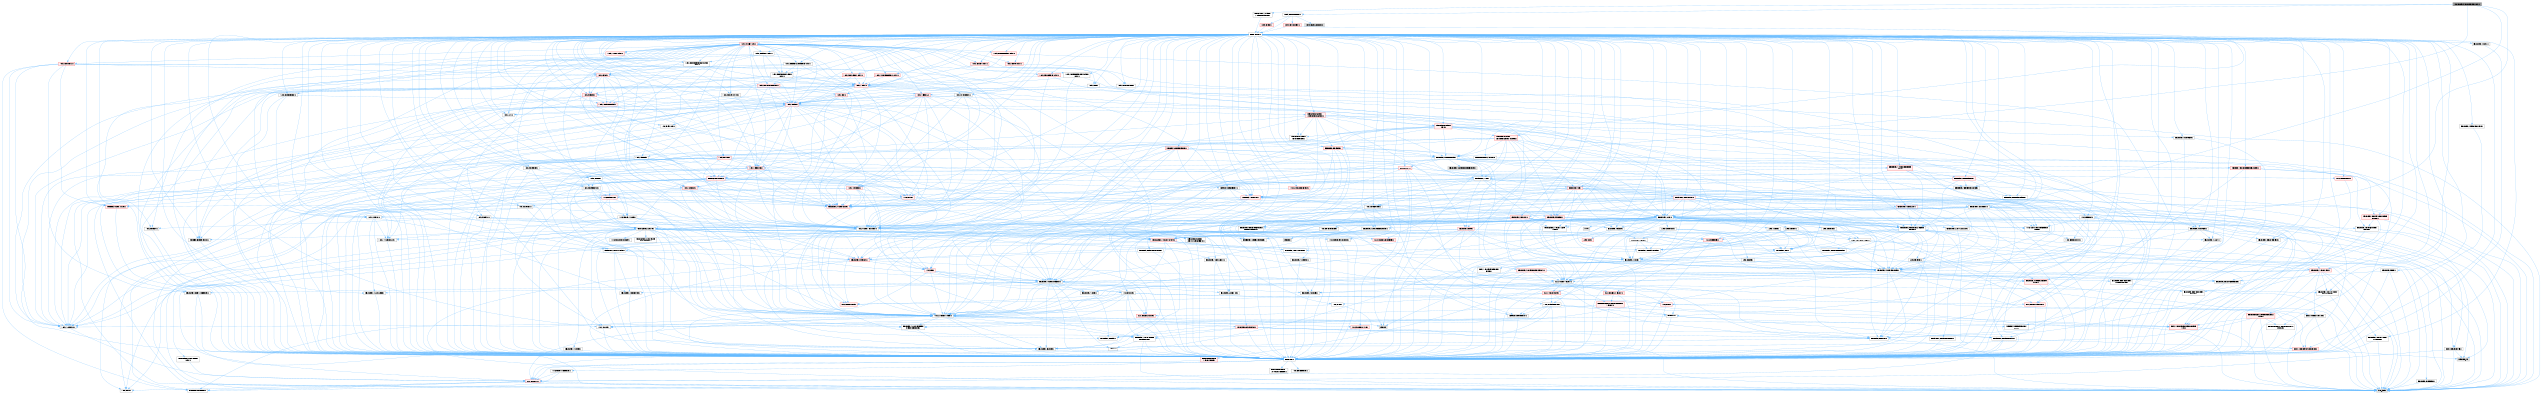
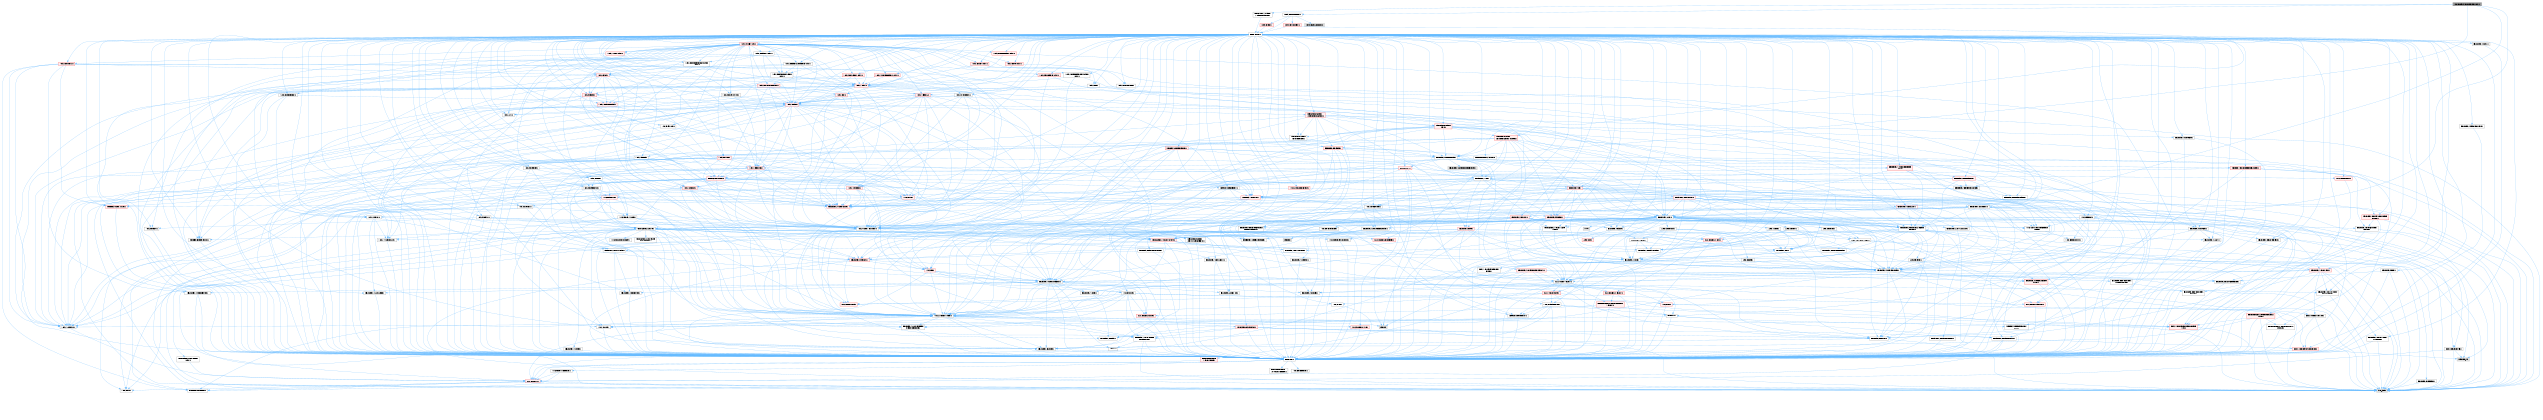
(1713, 240) -> (1713, 240)
(198, 293) -> (198, 293)
